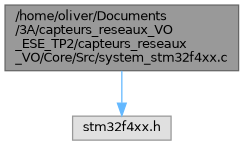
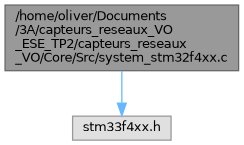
(122, 128) -> (122, 128)
